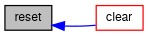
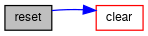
(80, 26) -> (68, 10)
